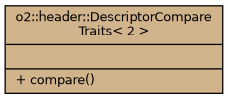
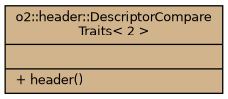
(55, 80) -> (50, 80)
